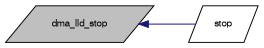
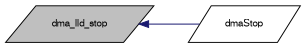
(223, 24) -> (244, 24)
